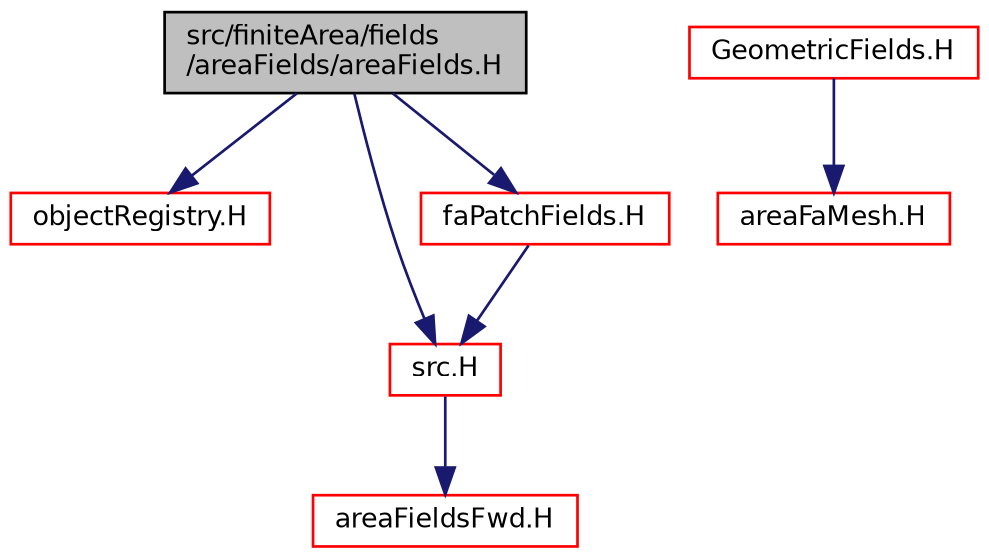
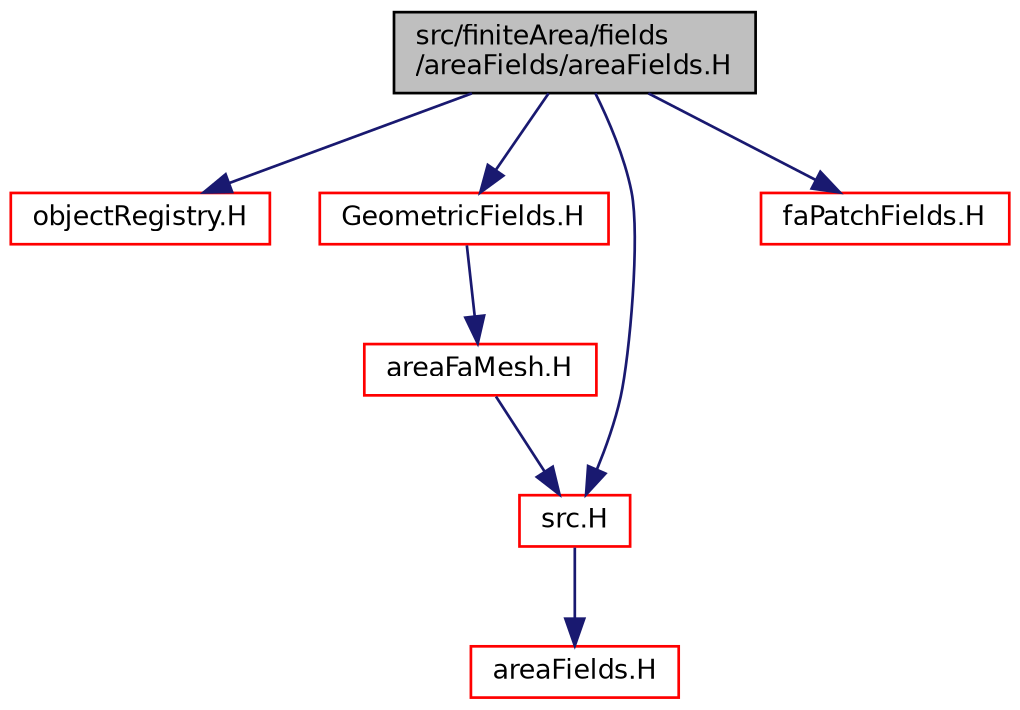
none -> (522, 132)
(503, 283) -> (520, 434)
(445, 521) -> (575, 672)
